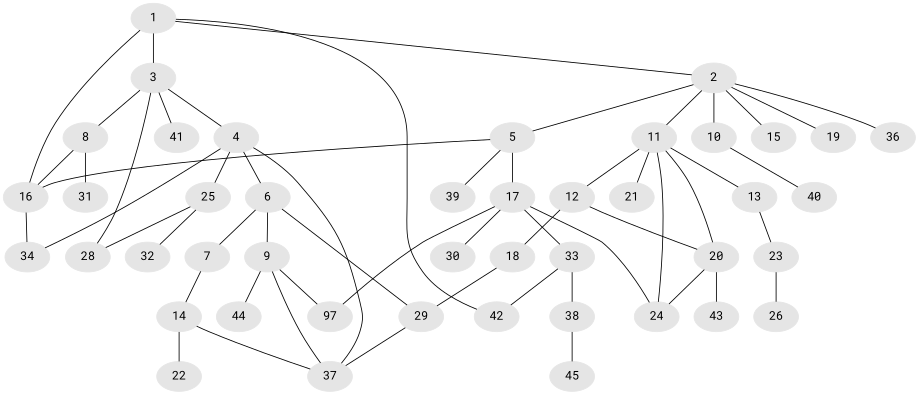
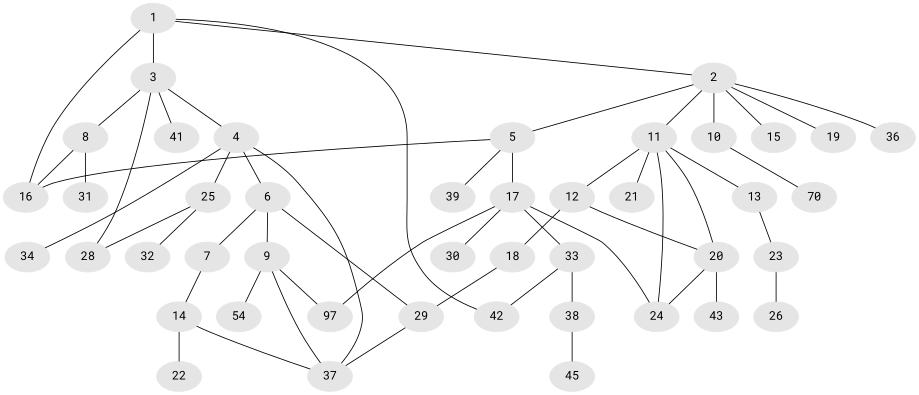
(814, 197) -> (814, 197)
(27, 227) -> none
(239, 317) -> (239, 317)
